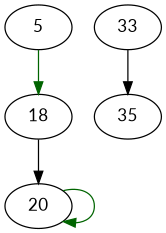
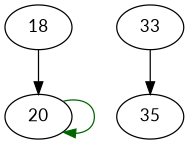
(38, 27) -> none
